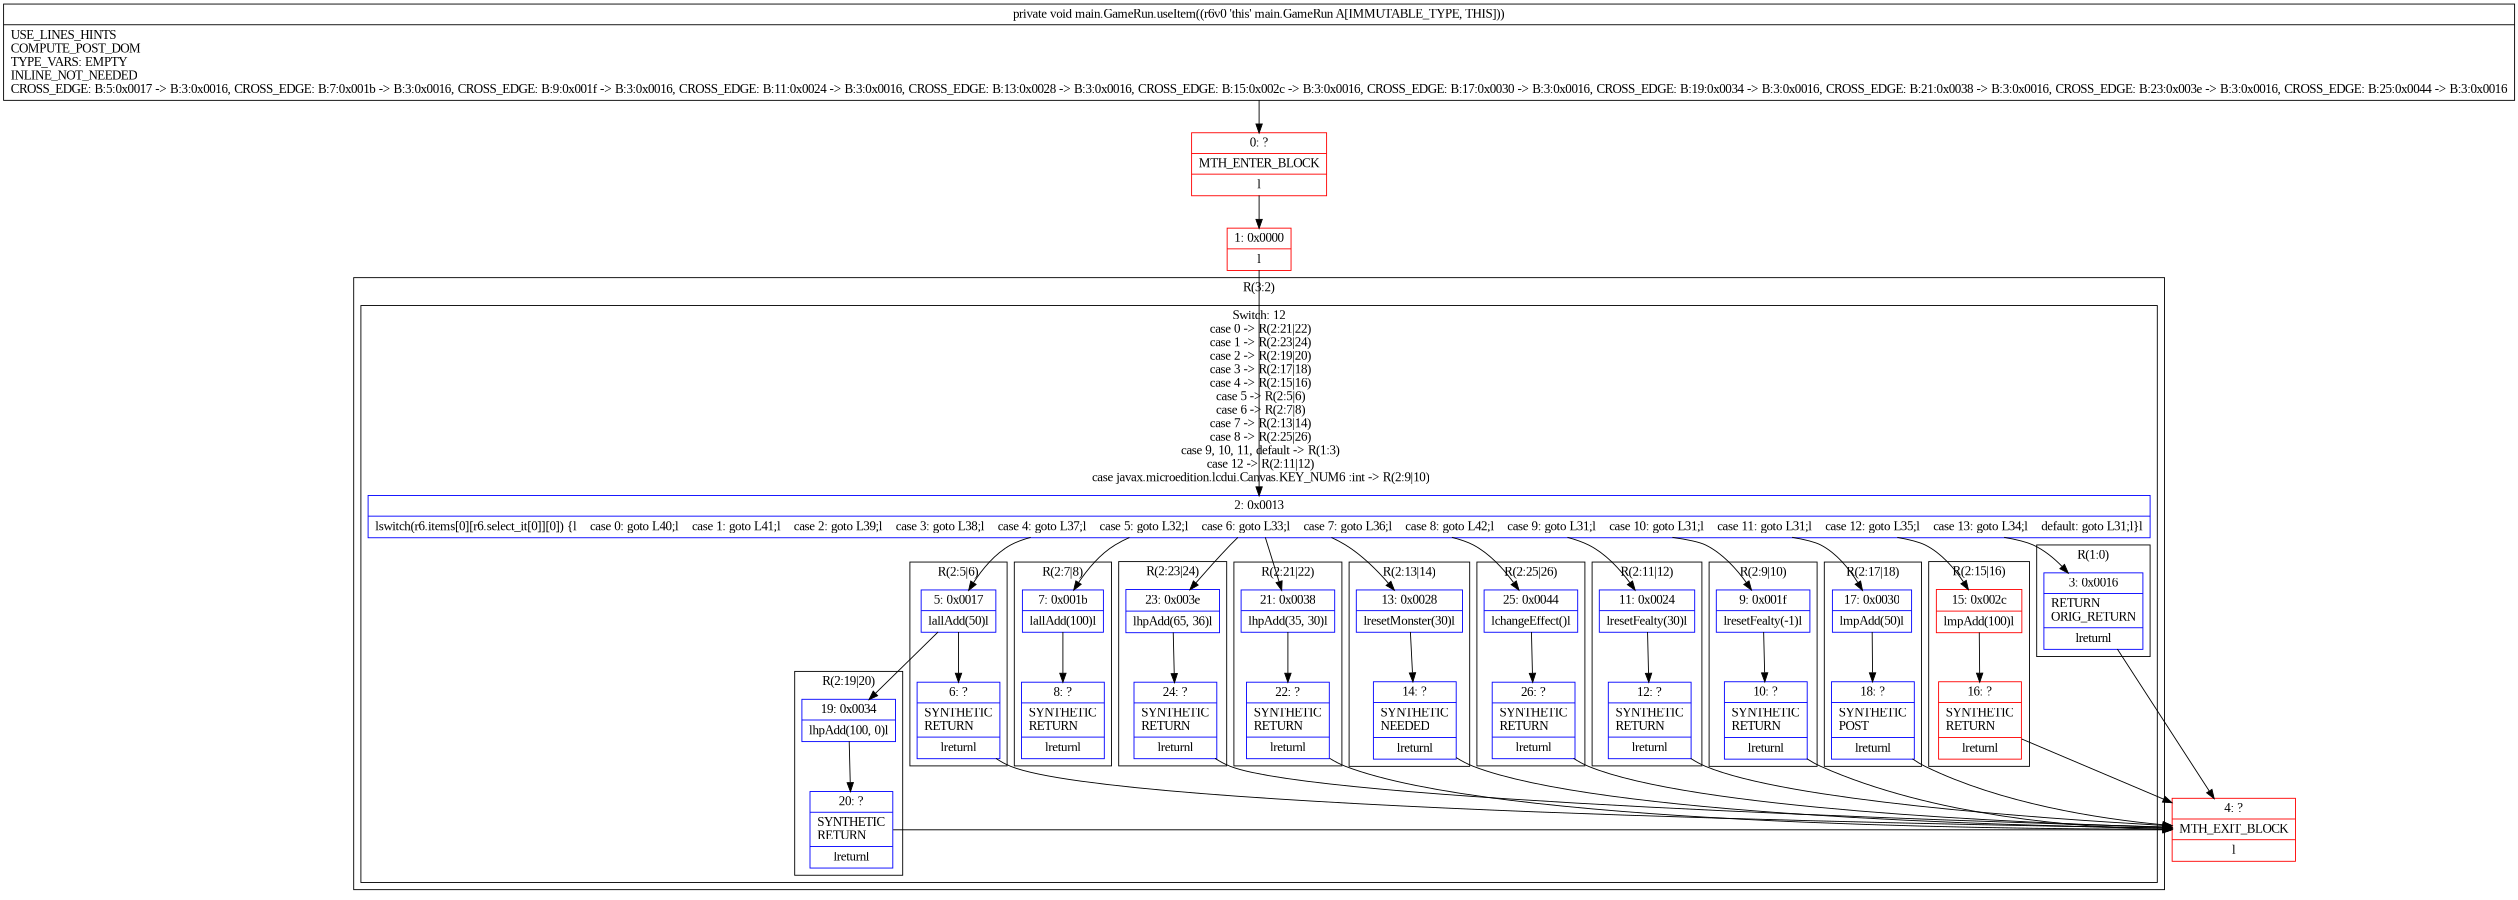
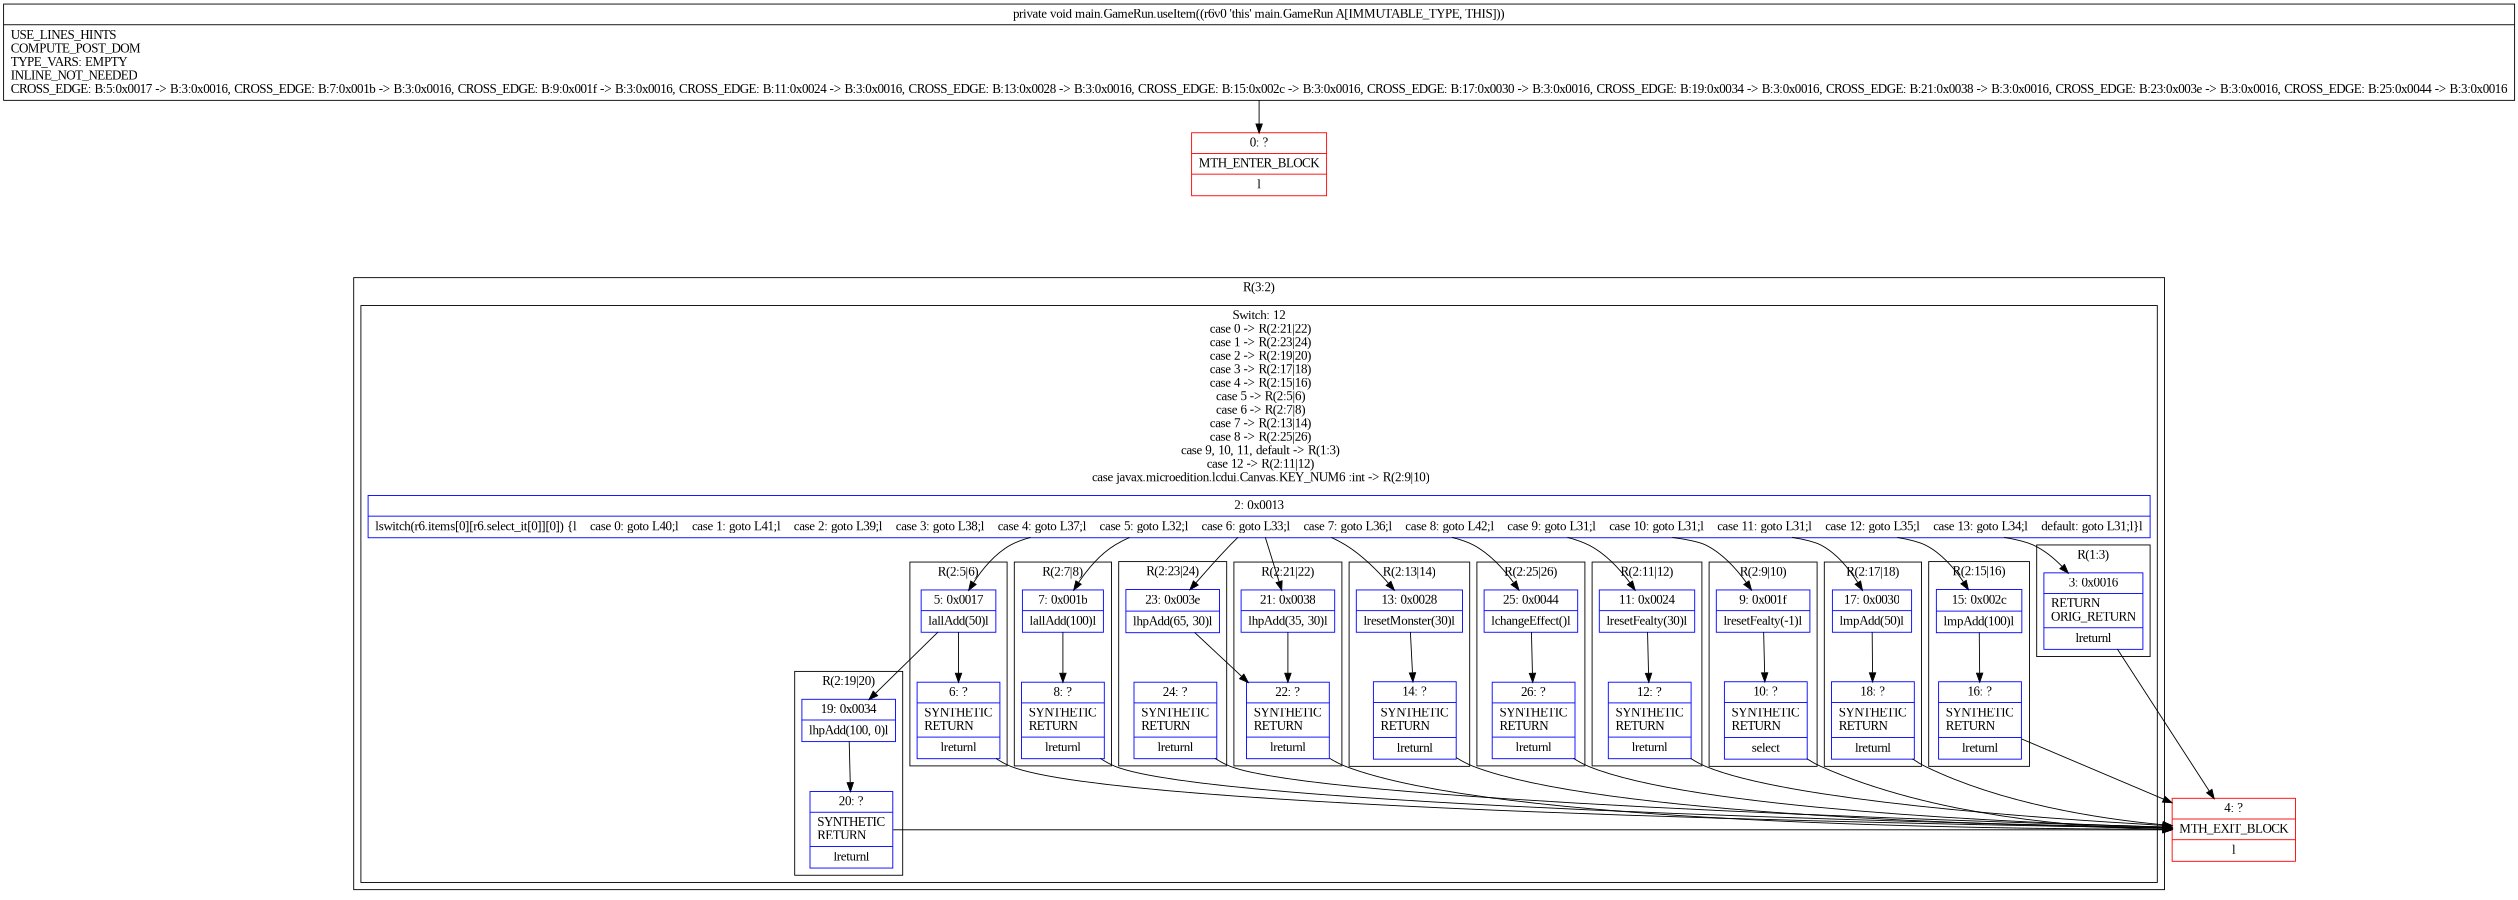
(1259, 249) -> none
(2093, 555) -> (2093, 555)
(1979, 611) -> (1979, 611)
(1173, 621) -> (1173, 621)
(1174, 653) -> (1218, 654)
(1980, 720) -> (1980, 720)
(1405, 726) -> (1405, 726)
(1854, 726) -> (1863, 726)
(1766, 748) -> (1766, 748)
none -> (1416, 801)
